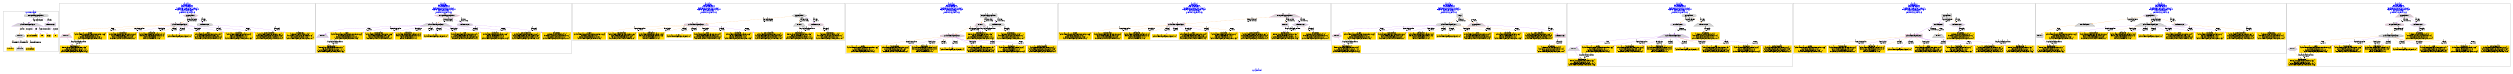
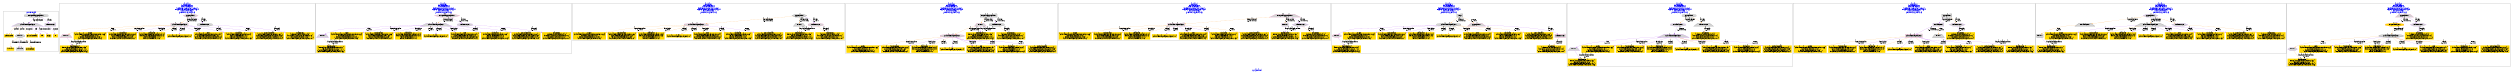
(31, 12) -> (31, 12)
(2395, 25) -> (2395, 25)
none -> (9, 36)
